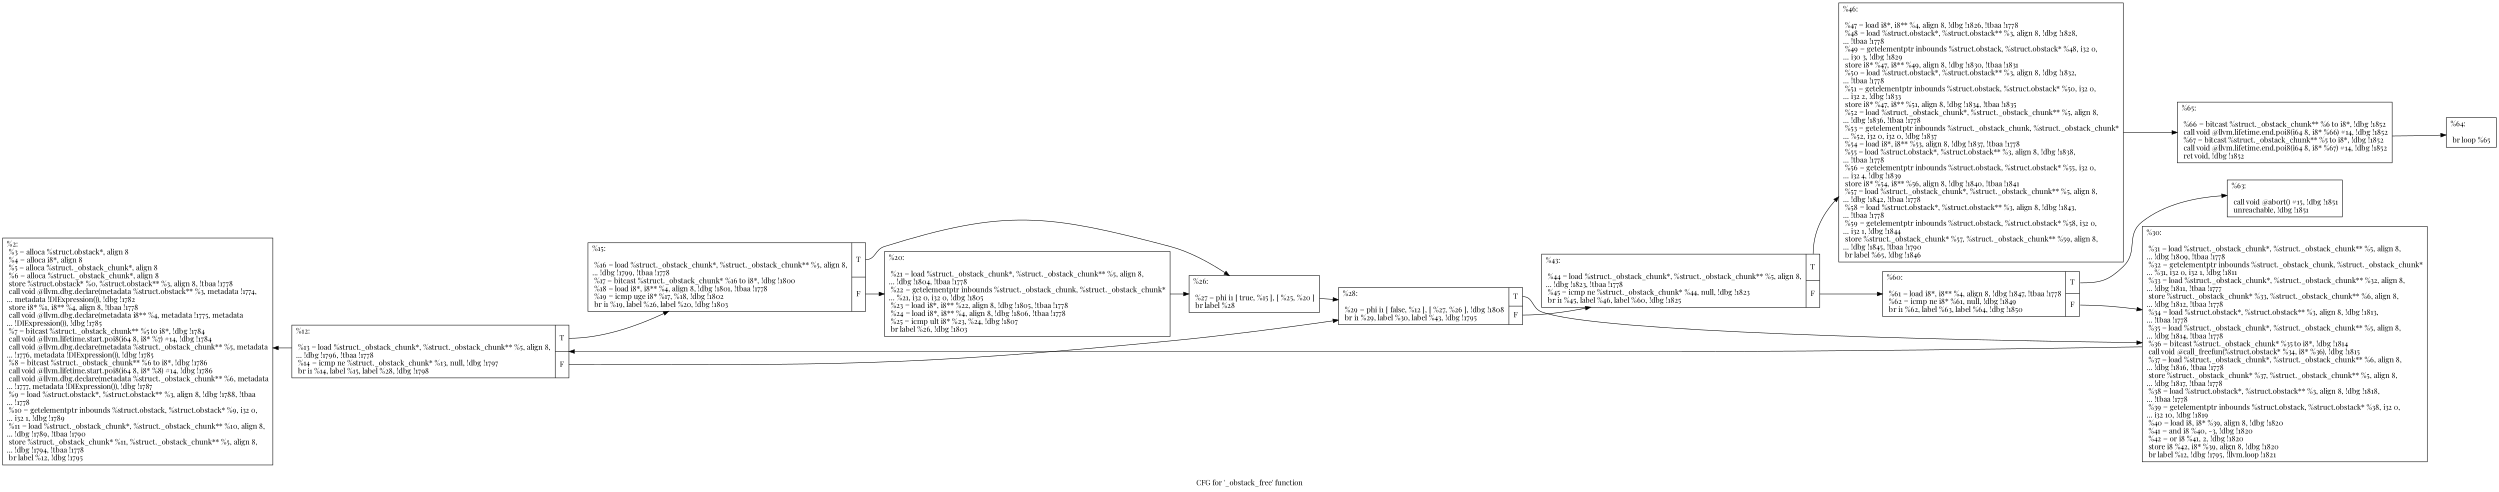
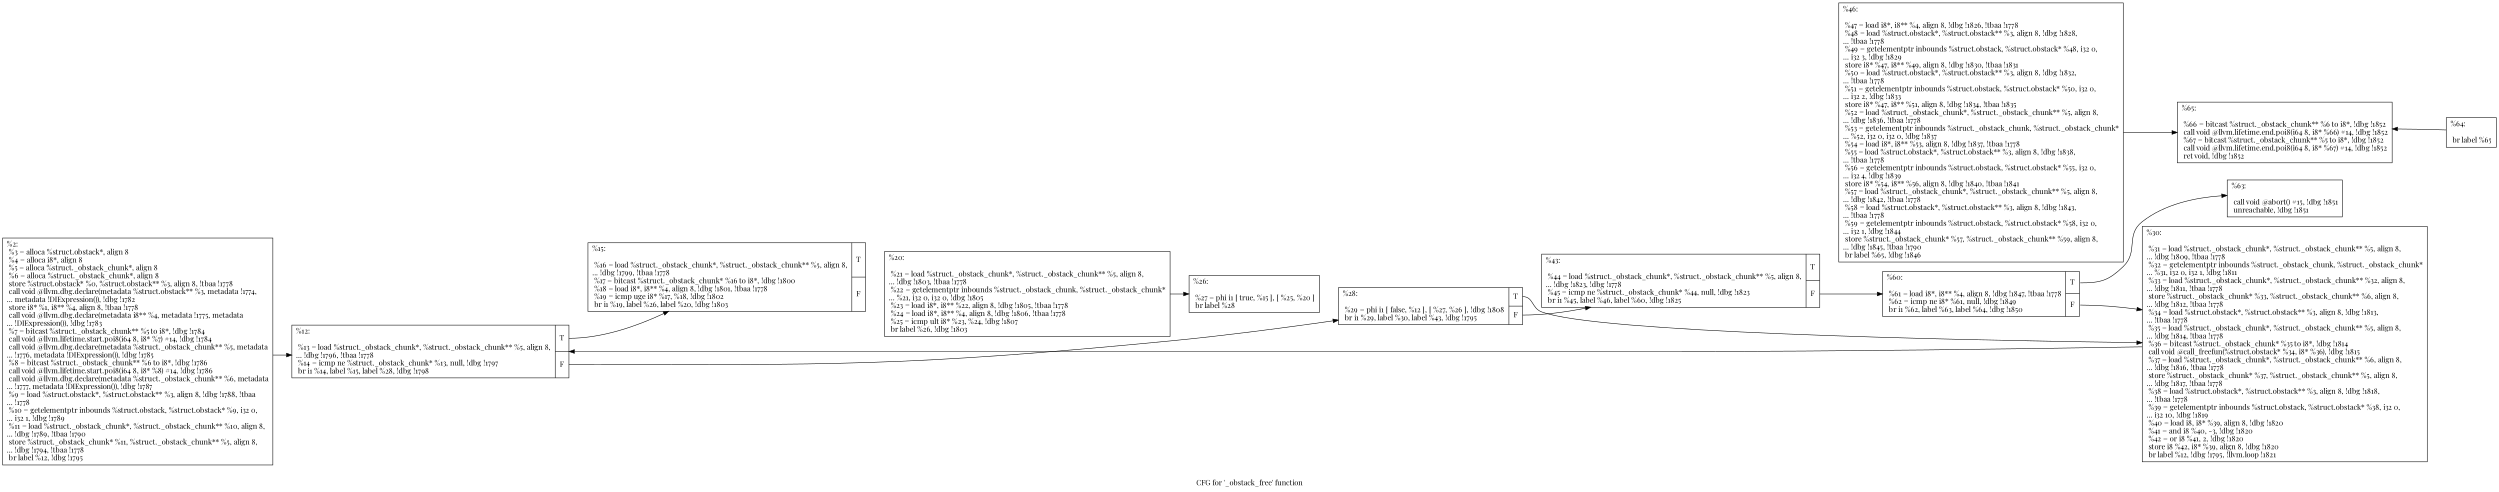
(1873, 57) -> (1873, 57)
(2416, 136) -> (2422, 129)
(2471, 140) -> (2471, 140)
(1046, 221) -> none
(1819, 225) -> none
(928, 282) -> (928, 282)
(1585, 285) -> (1584, 285)
(2184, 289) -> (2185, 289)
(872, 294) -> none
(1326, 299) -> none
(55, 324) -> (55, 324)
(285, 348) -> (280, 355)
